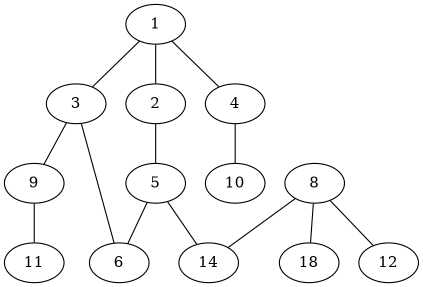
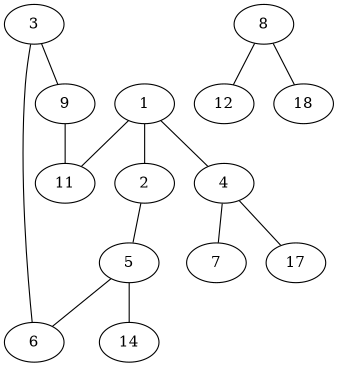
(116, 64) -> (105, 143)
(235, 183) -> (296, 263)
(262, 223) -> none
none -> (216, 263)
